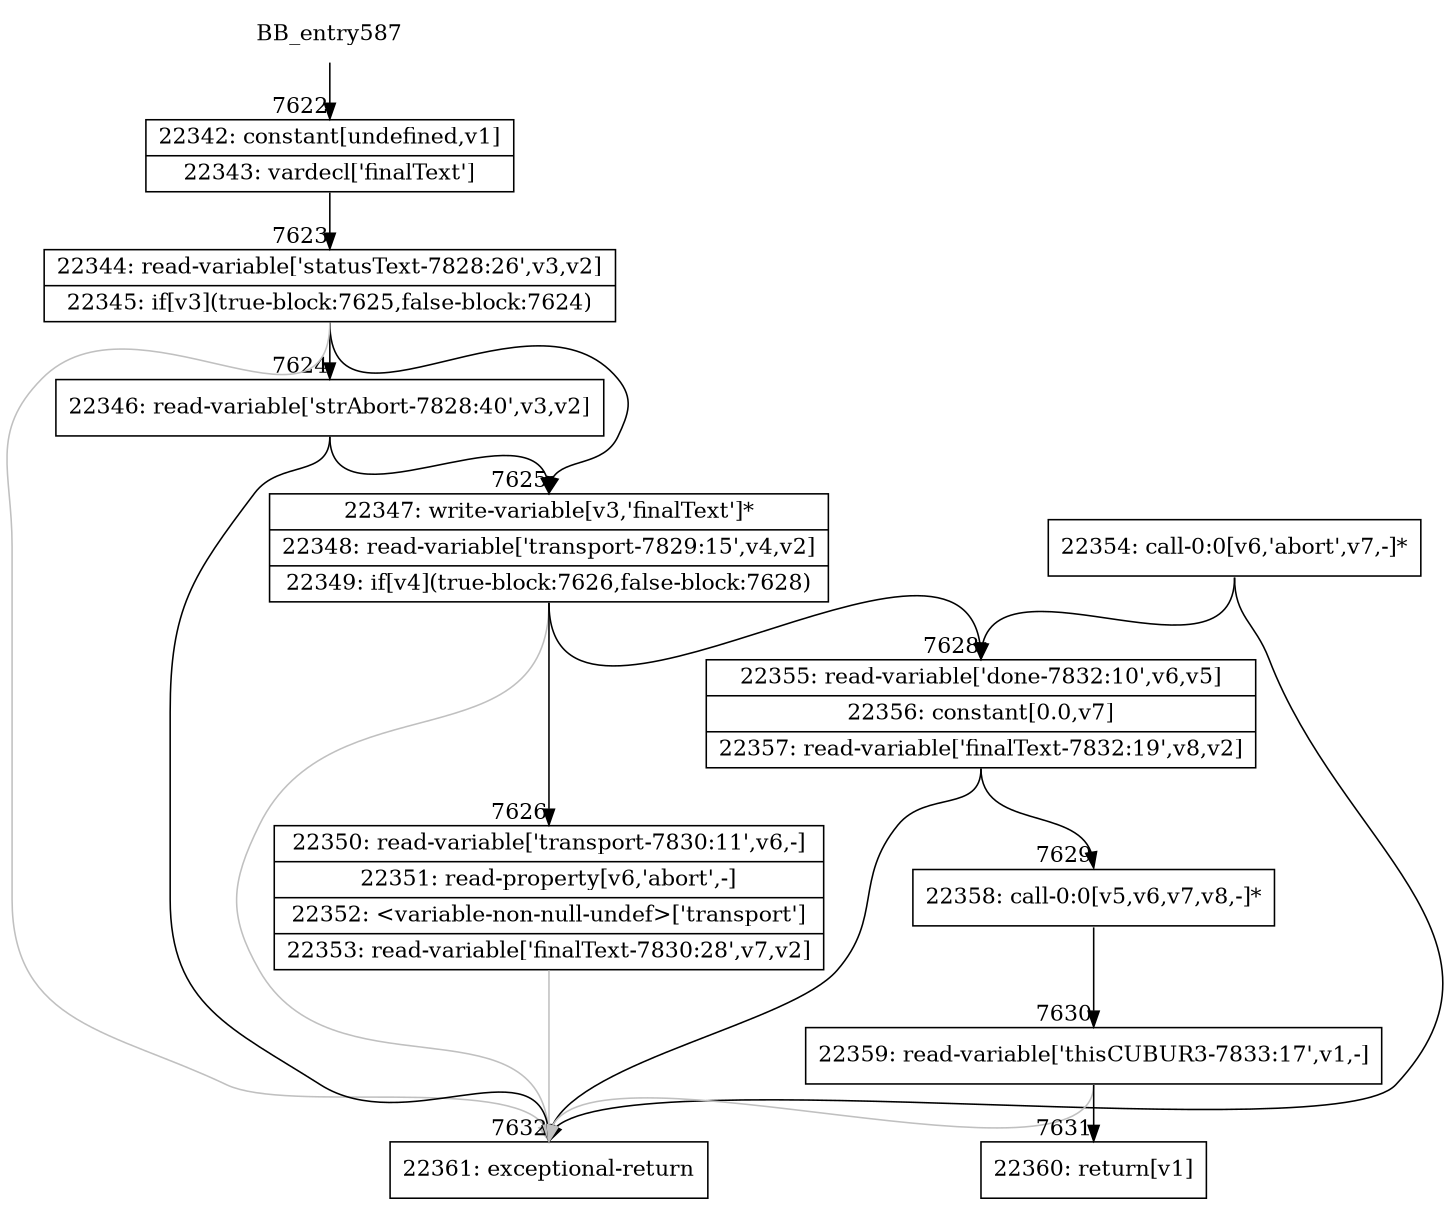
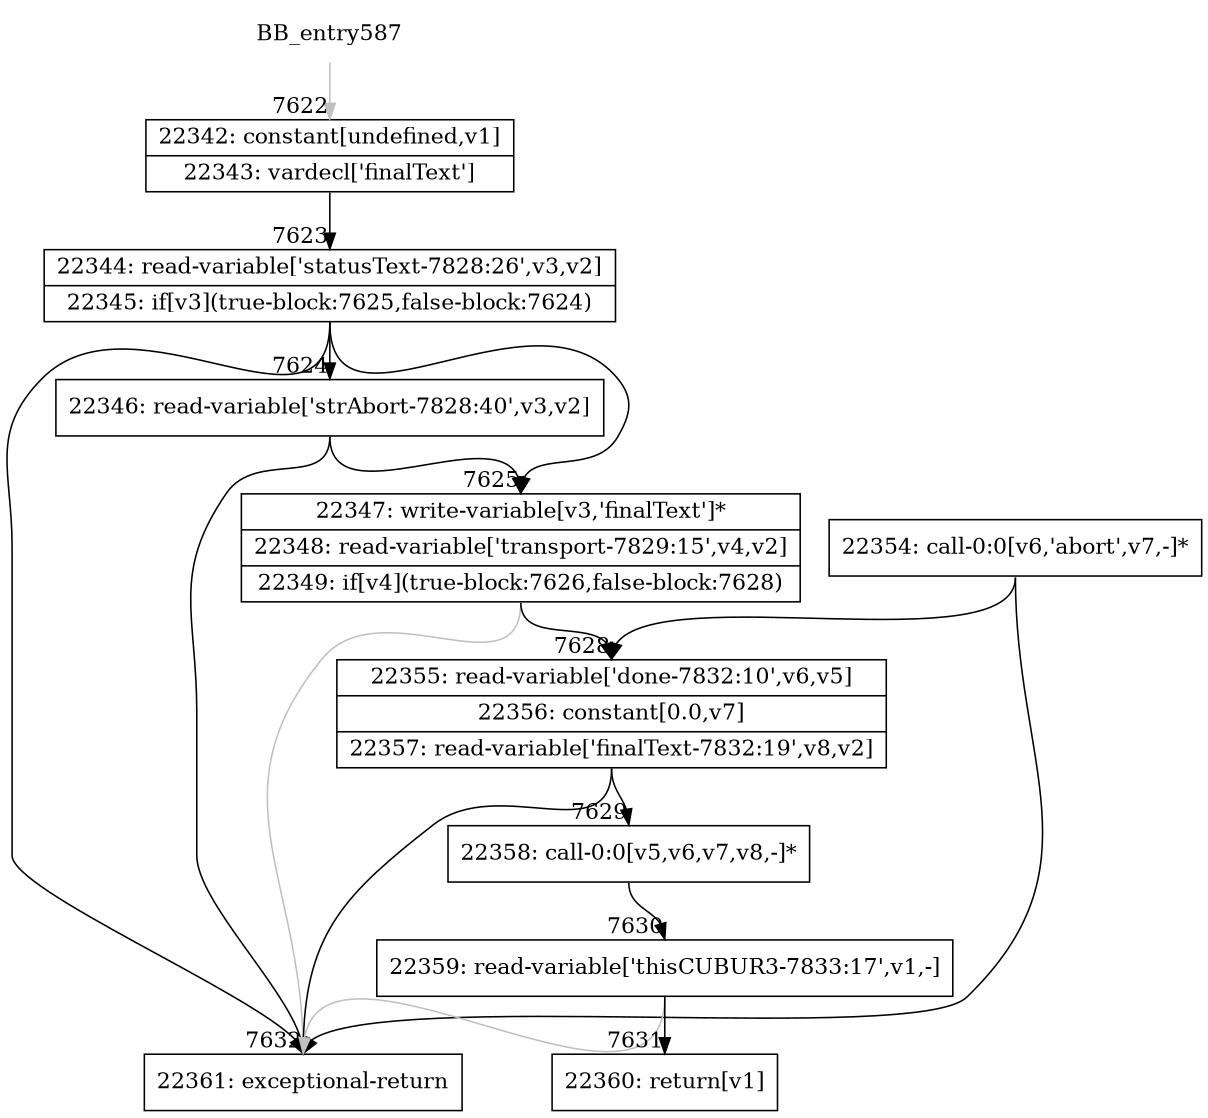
(330, 83) -> (330, 83)
(12, 785) -> (12, 617)
(549, 898) -> none
